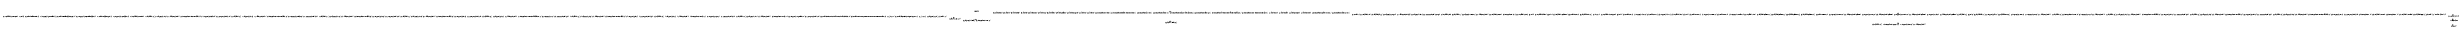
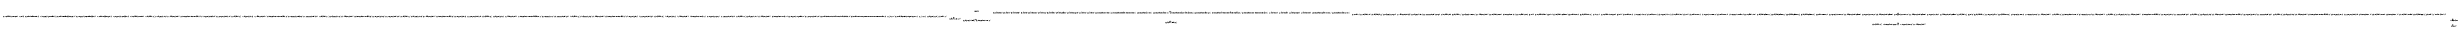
(2454, 16) -> none
